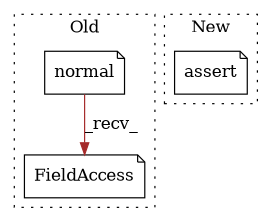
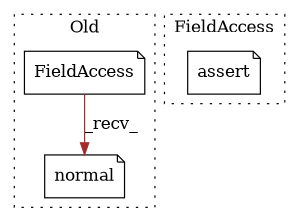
(211, 28) -> (225, 28)
(85, 119) -> (85, 119)
